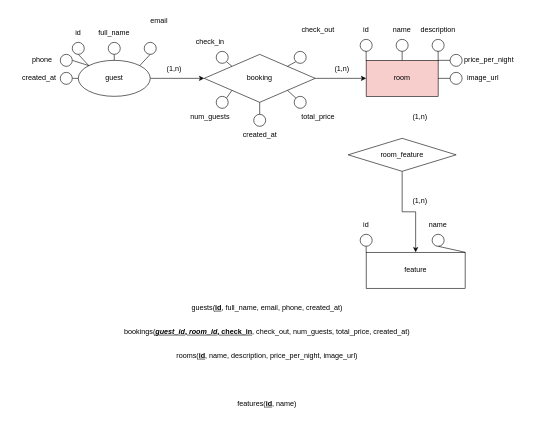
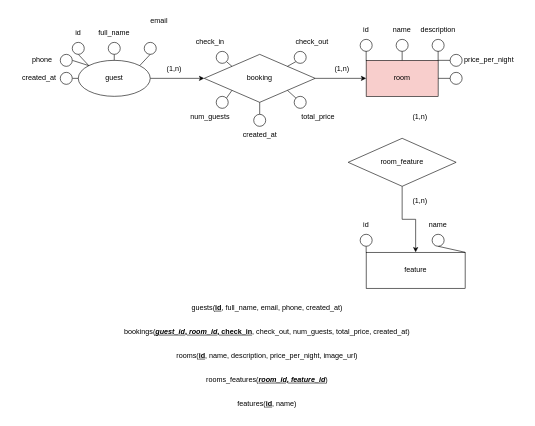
(318, 30) -> (312, 42)
(483, 78) -> none
(402, 155) -> (402, 162)
none -> (267, 380)
